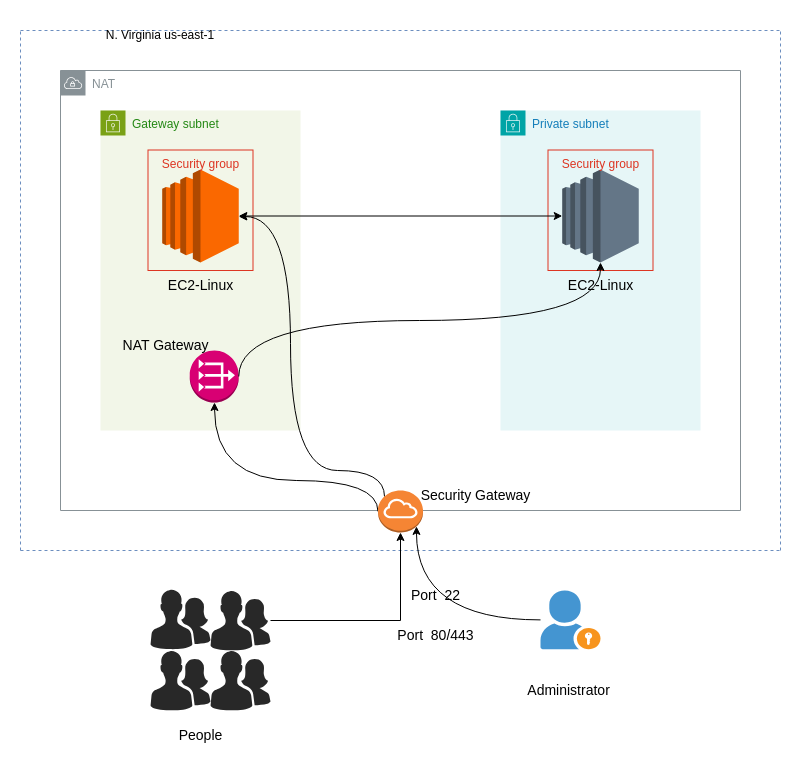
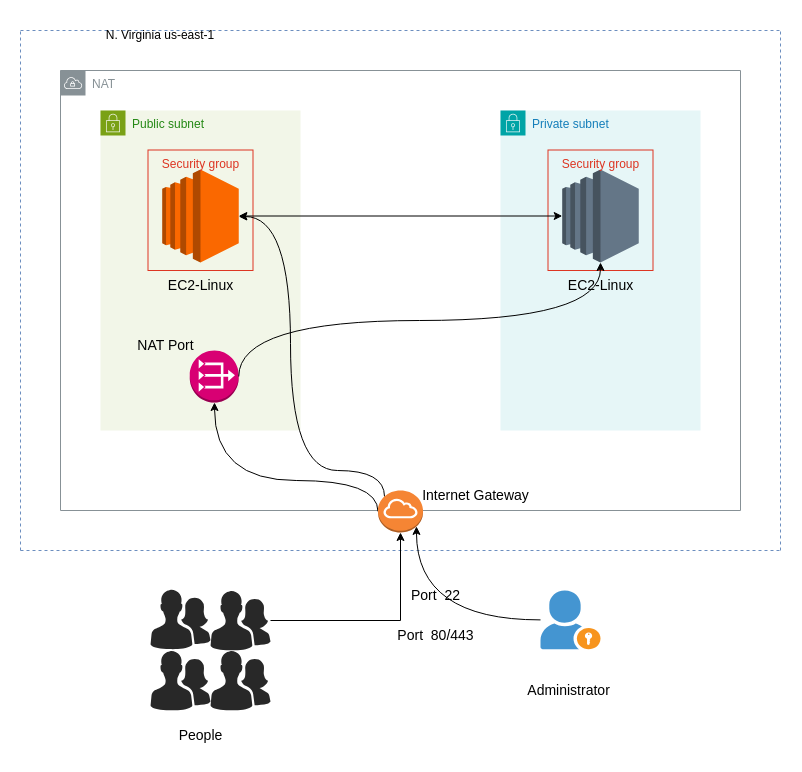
(178, 125) -> (172, 125)
(166, 346) -> (166, 346)
(476, 496) -> (476, 496)
